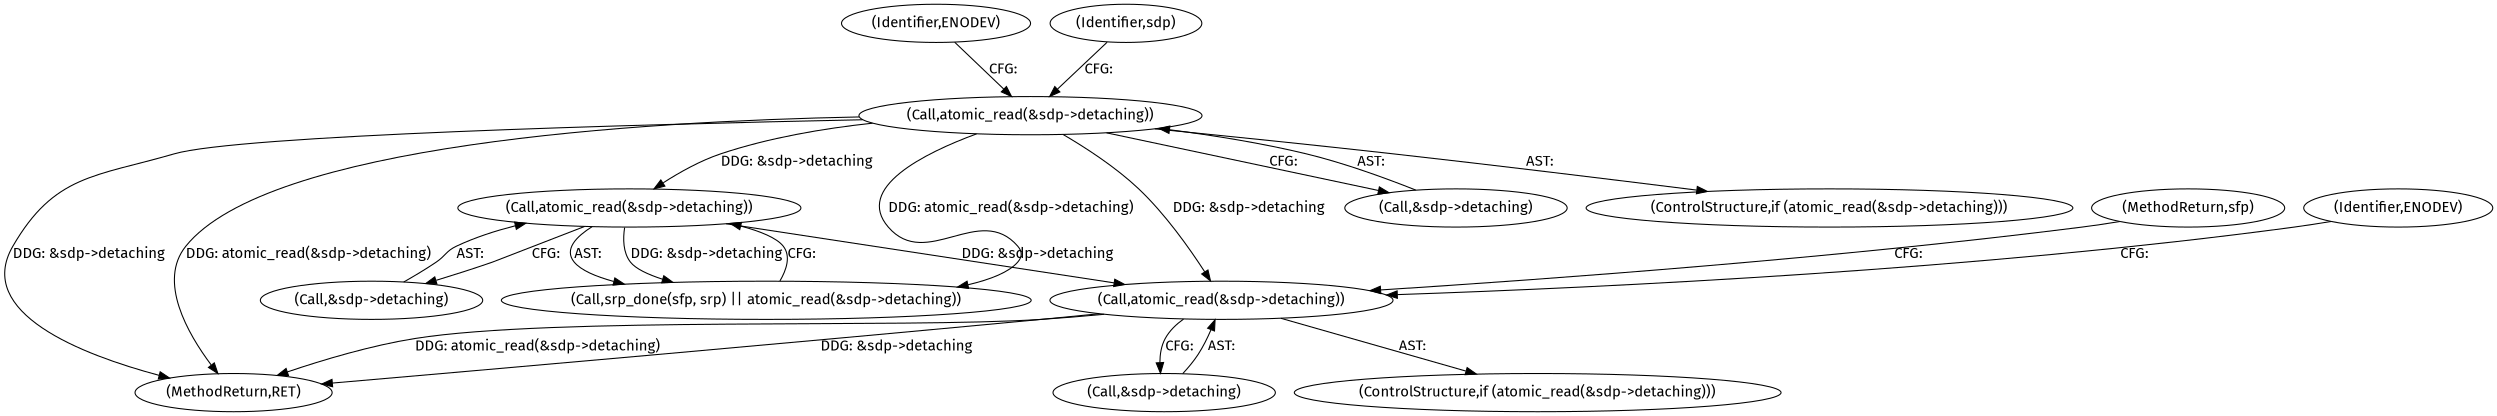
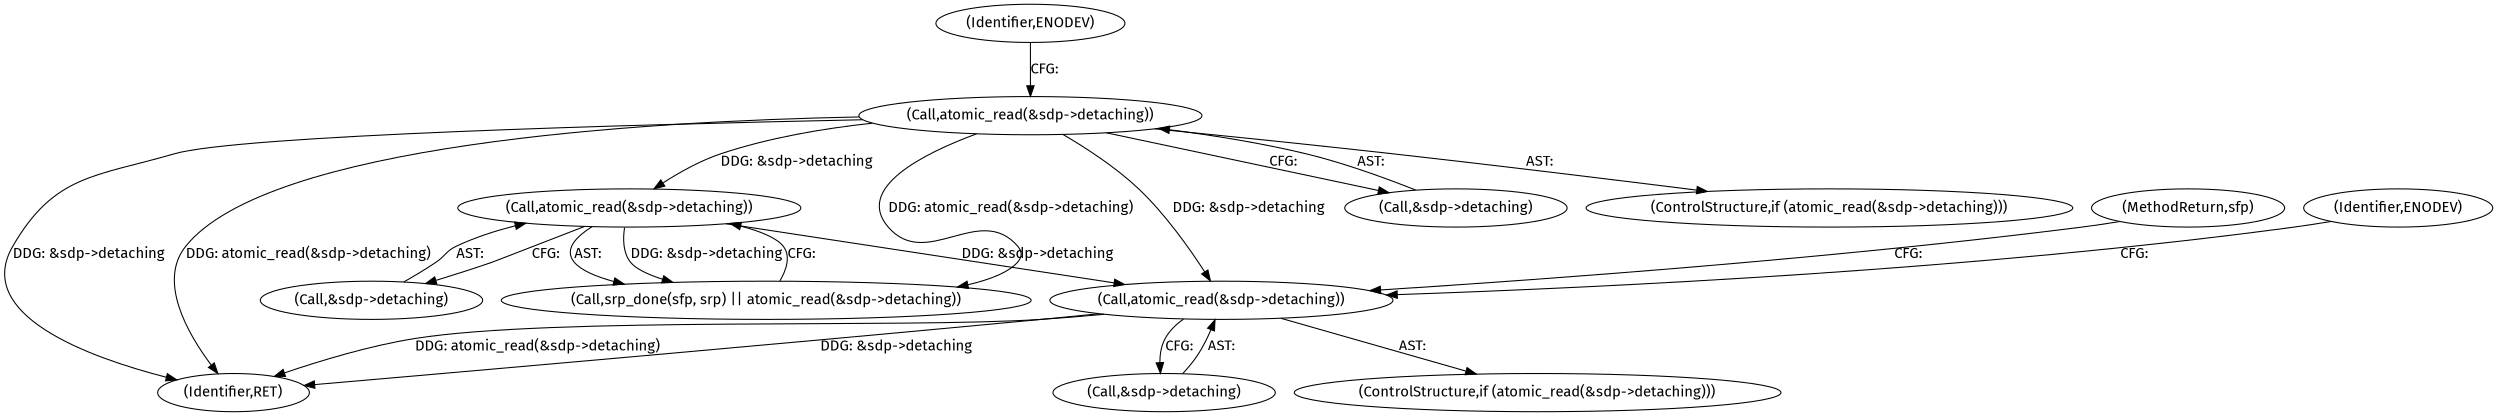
(1126, 23) -> none
(234, 393) -> (234, 393)
